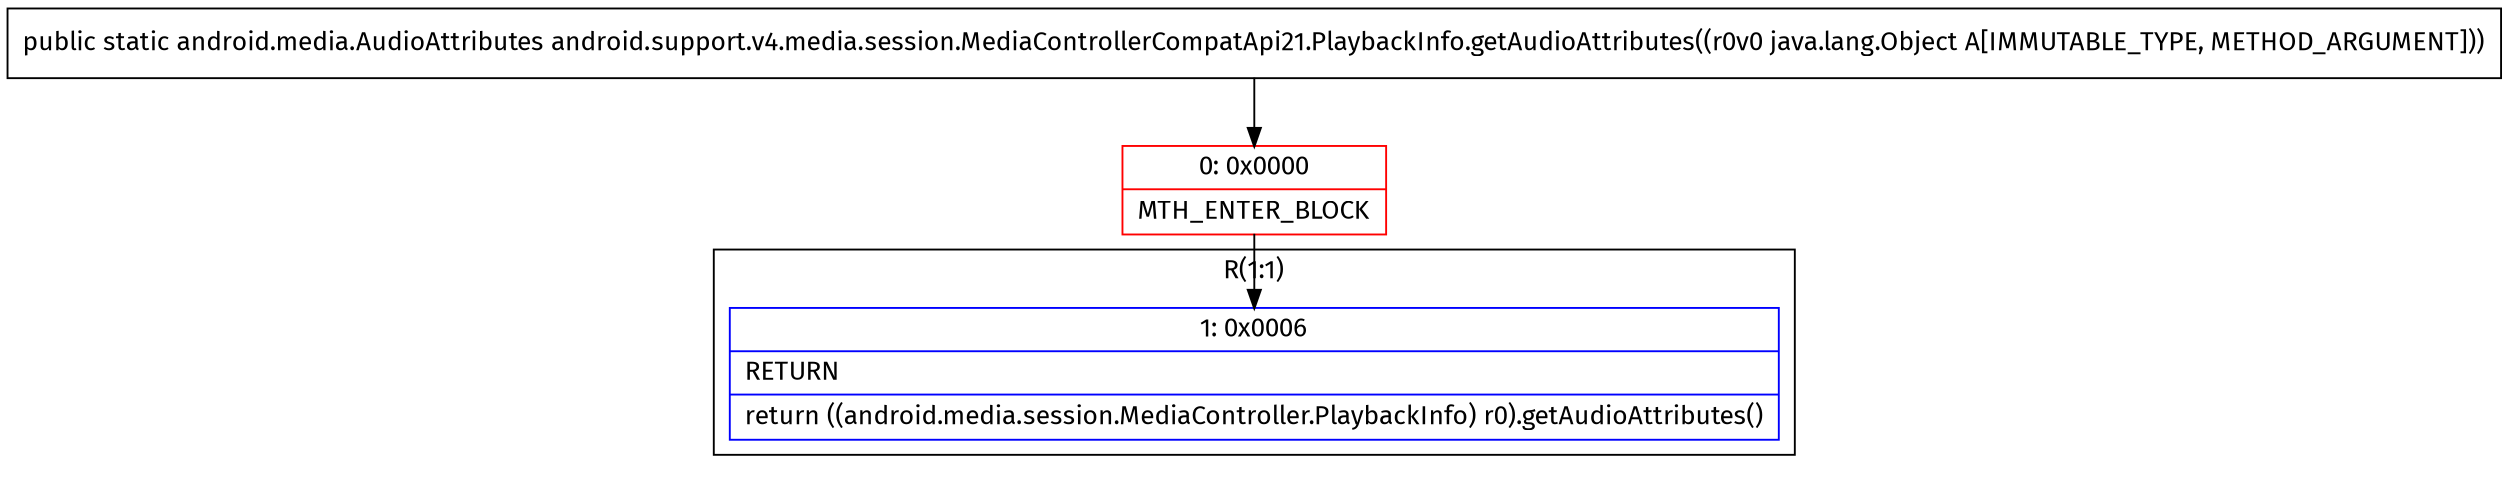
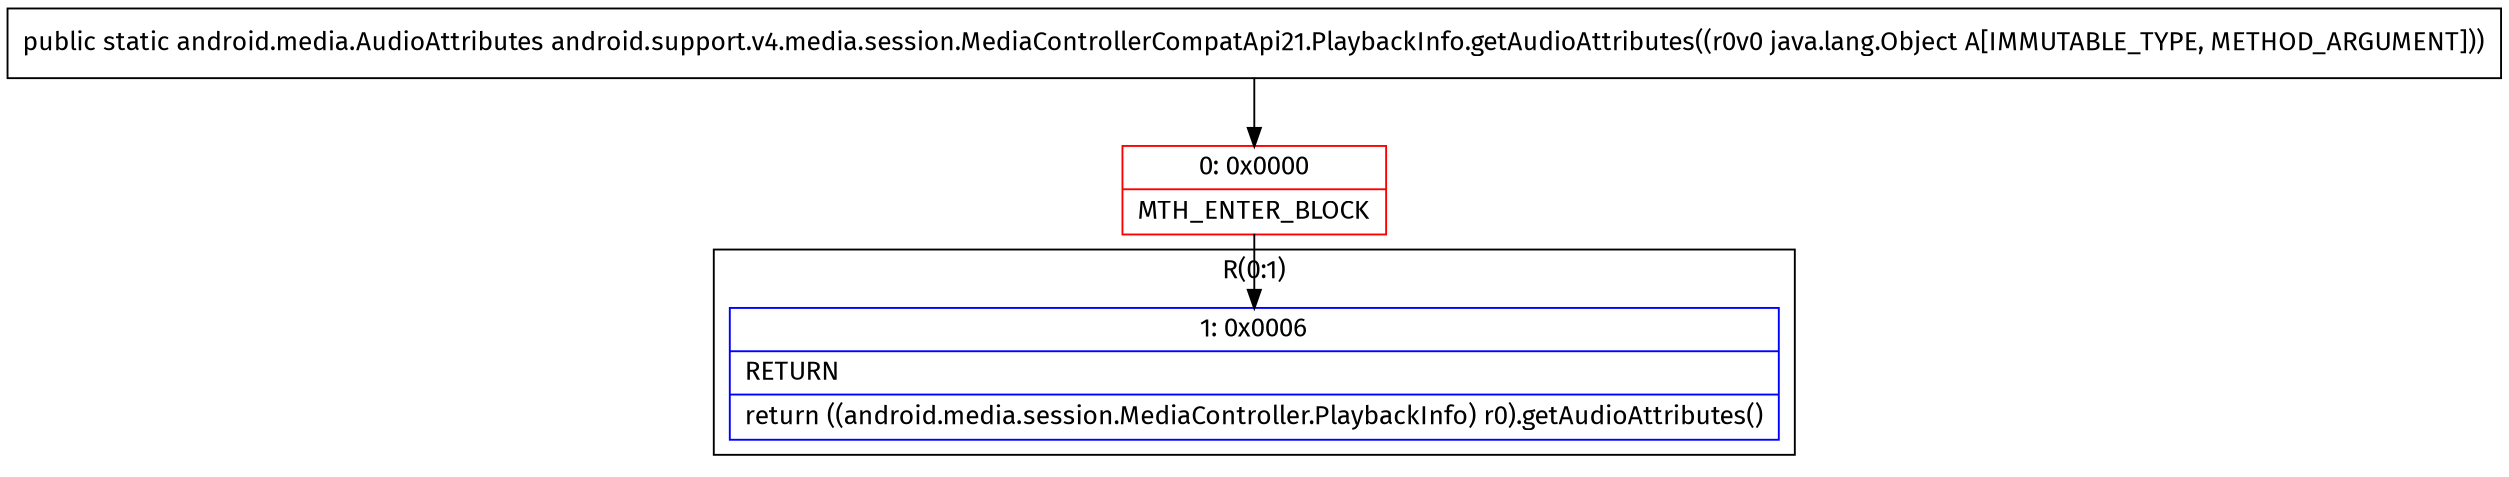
(1254, 271) -> (1254, 271)
